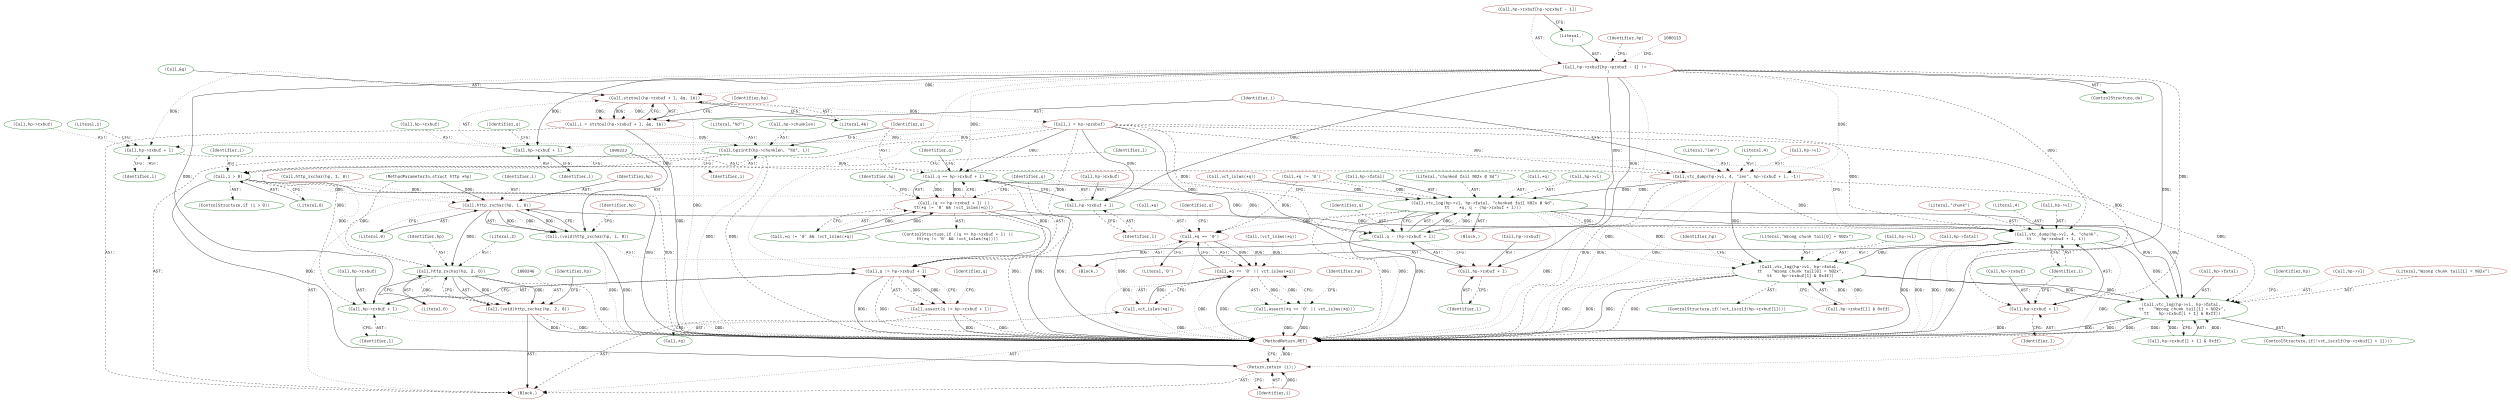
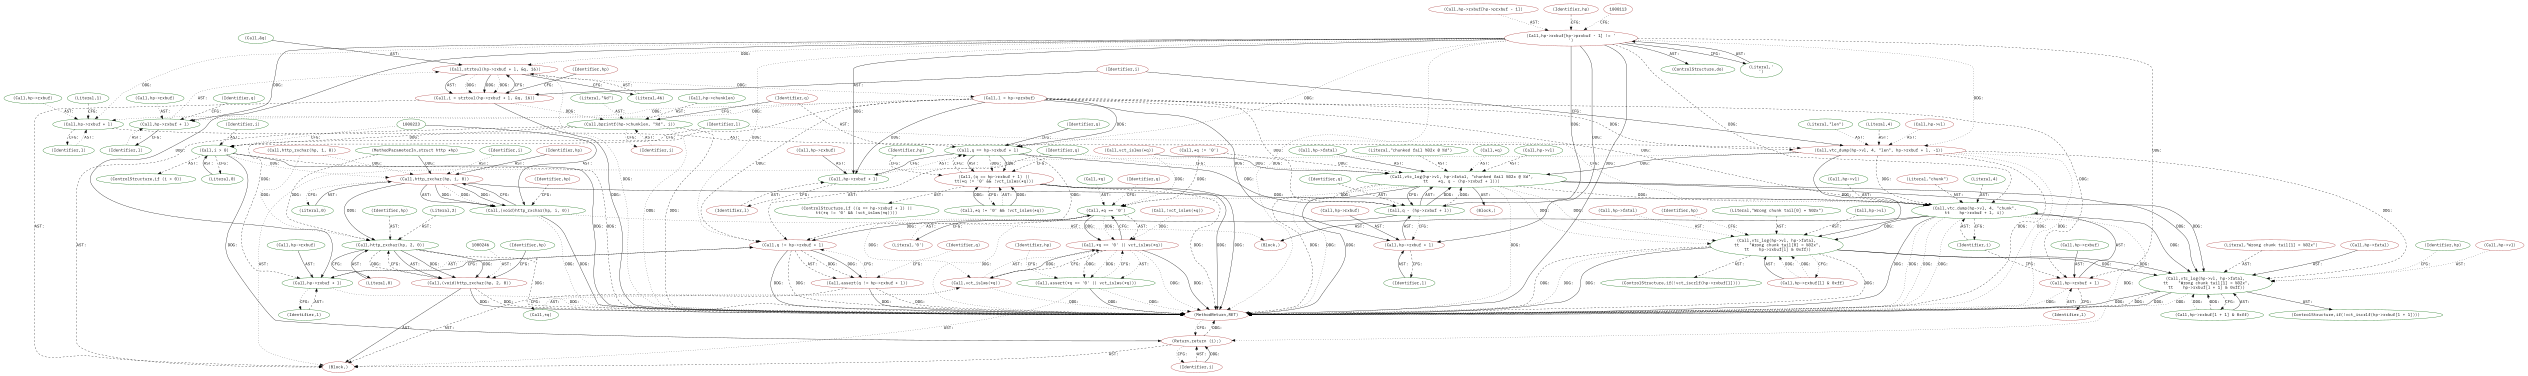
(1552, 22) -> (1684, 51)
(1200, 237) -> (1106, 211)
